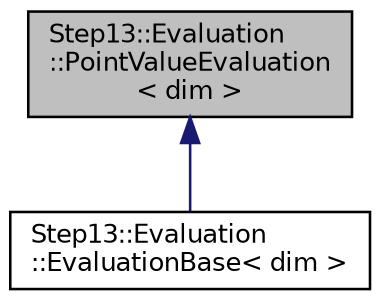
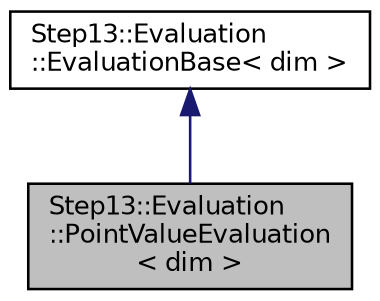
(190, 177) -> (190, 150)
